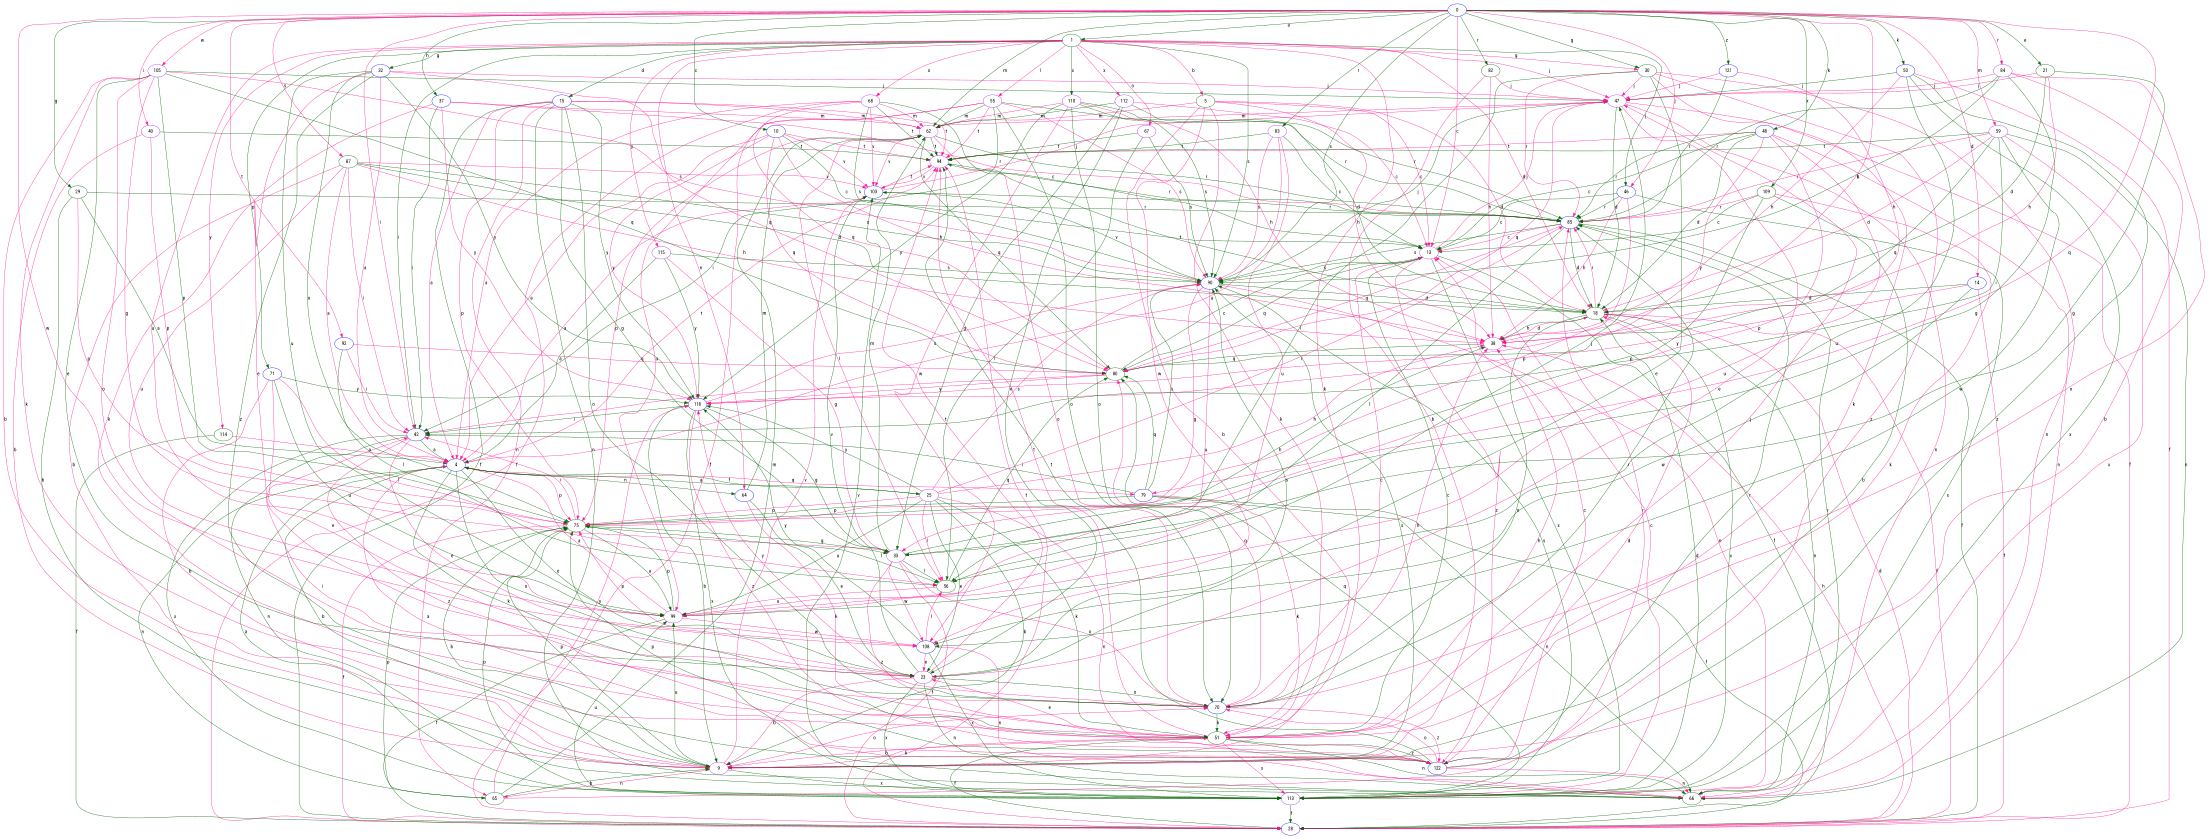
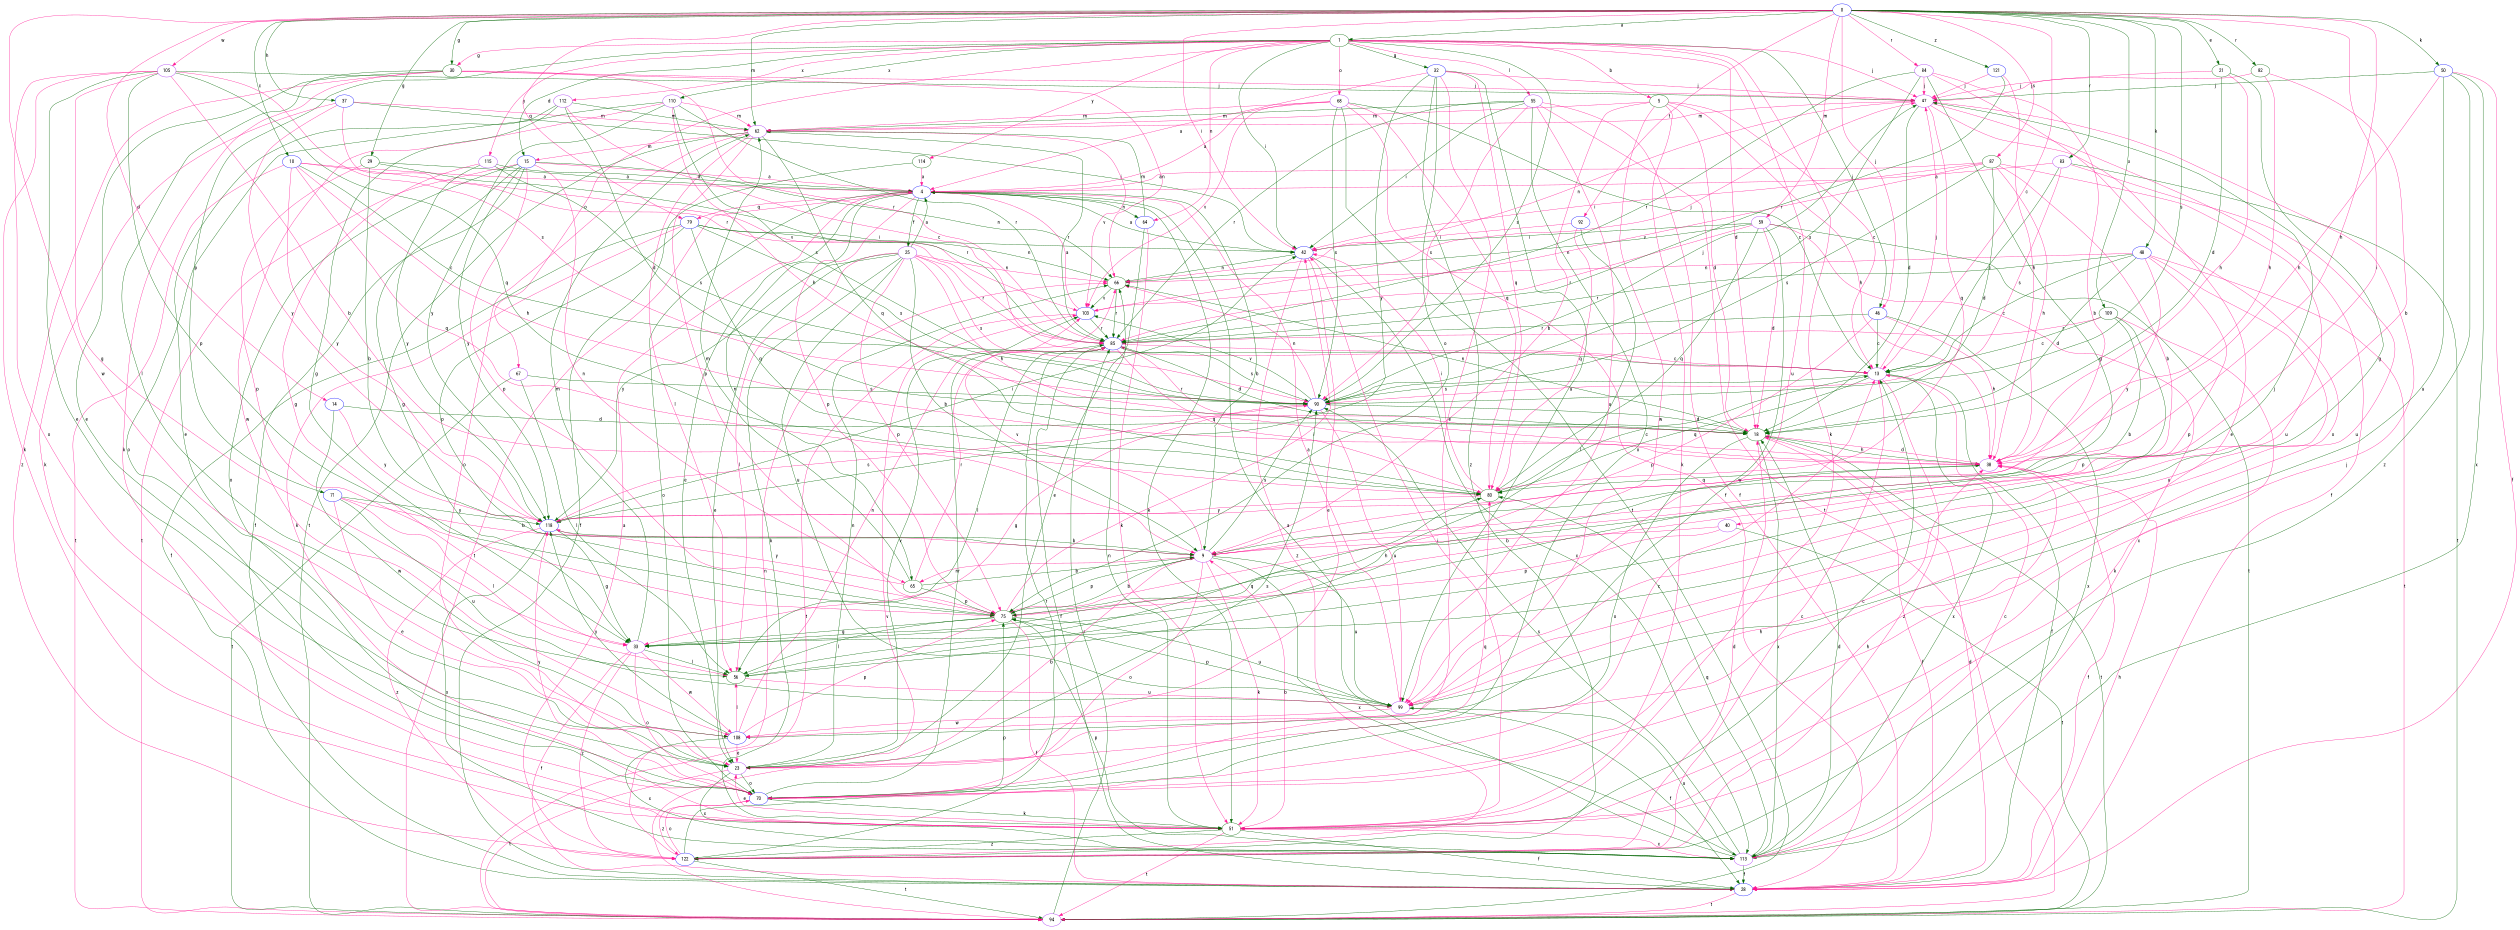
(771, 109) -> (643, 145)
(2002, 806) -> (2067, 773)
